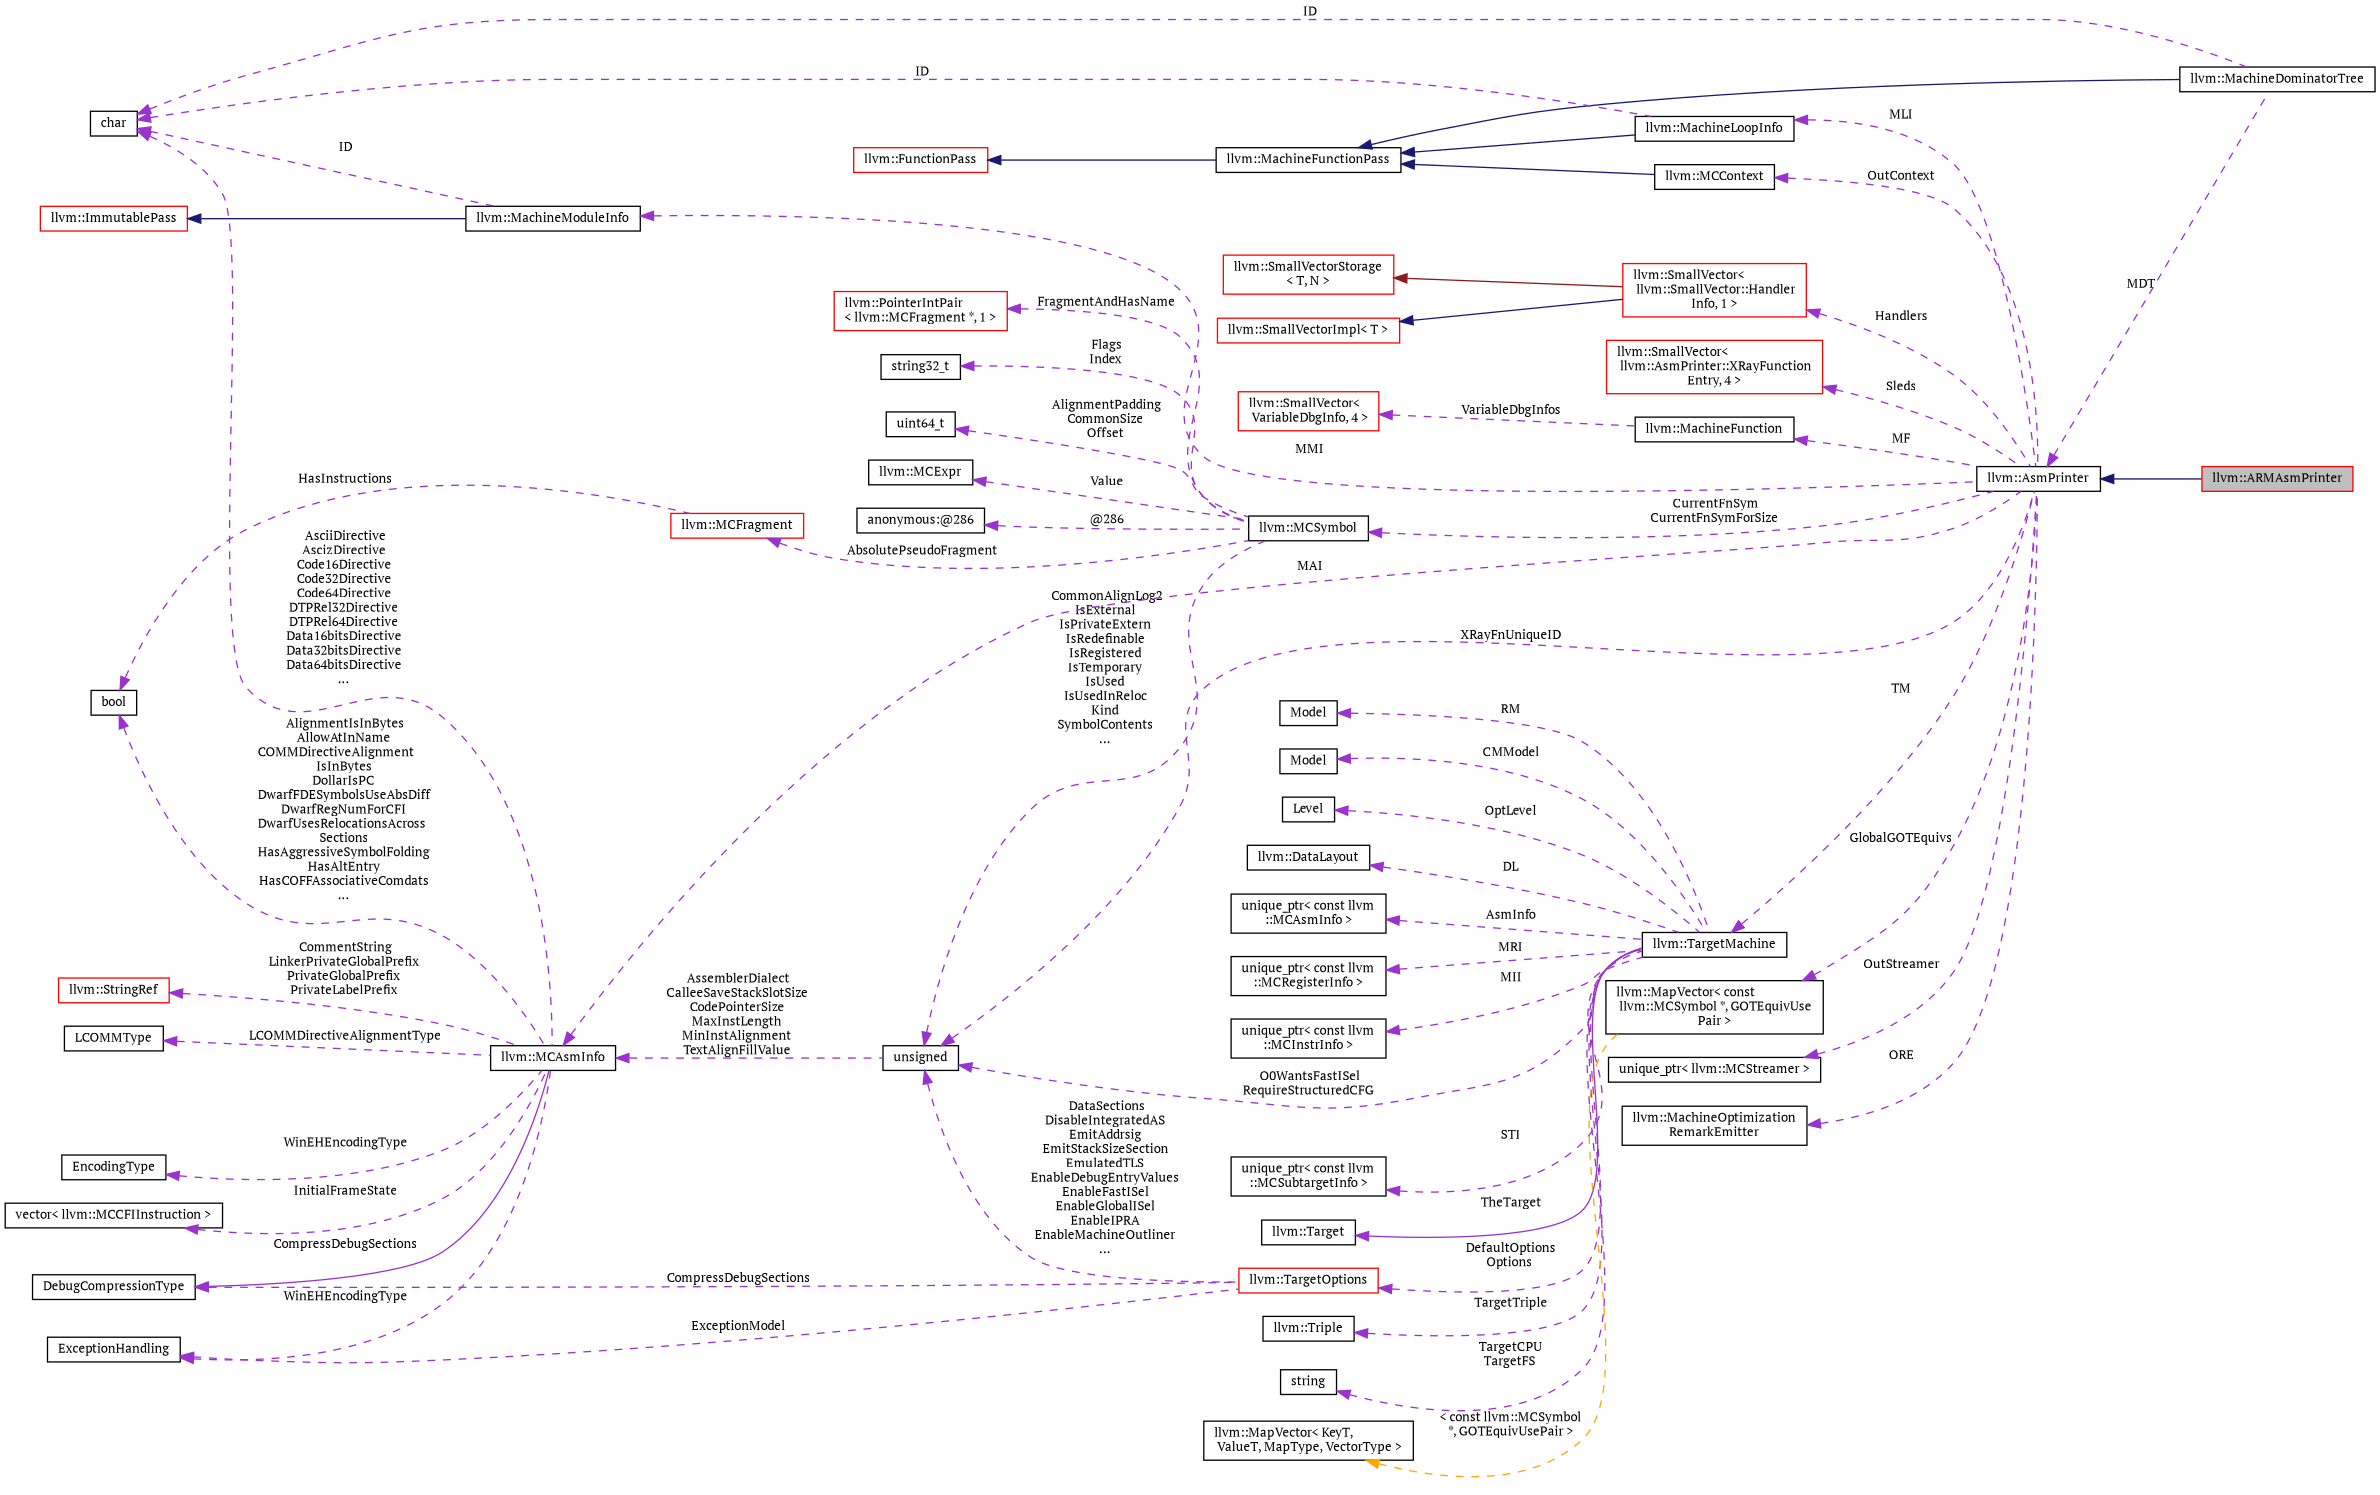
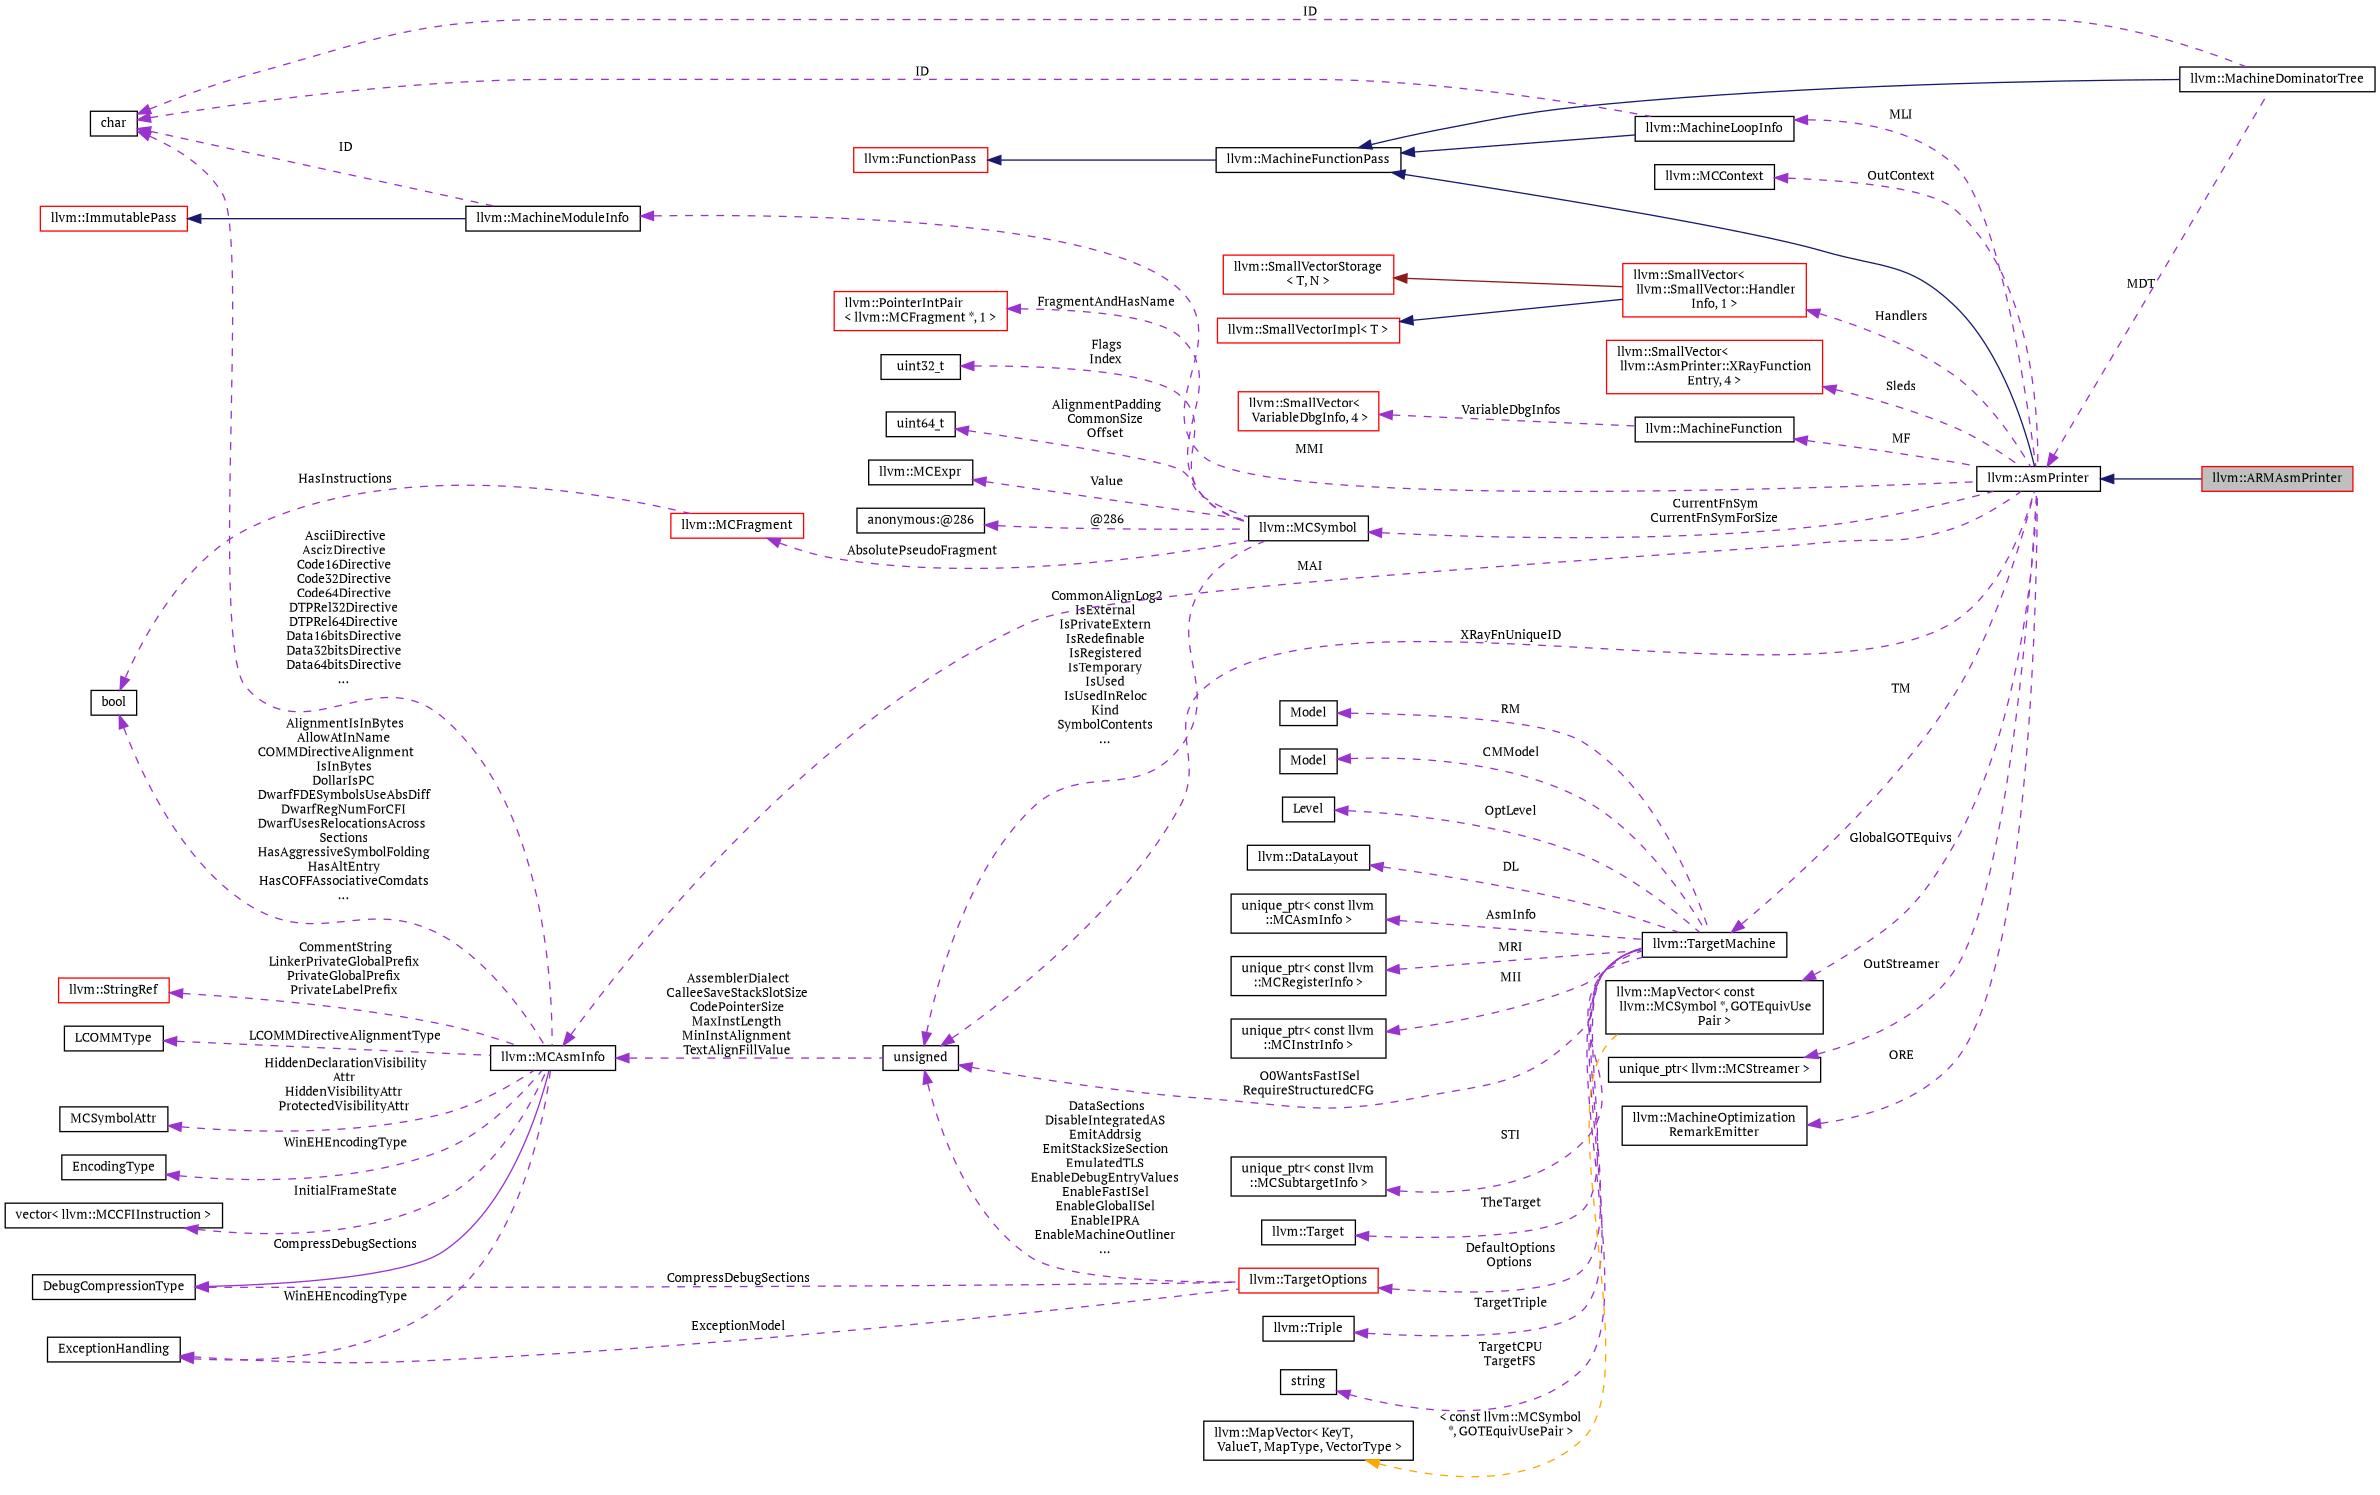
(1534, 170) -> (1775, 239)
(921, 367) -> (921, 367)
none -> (114, 1119)
(1580, 1212) -> (1580, 1212)
